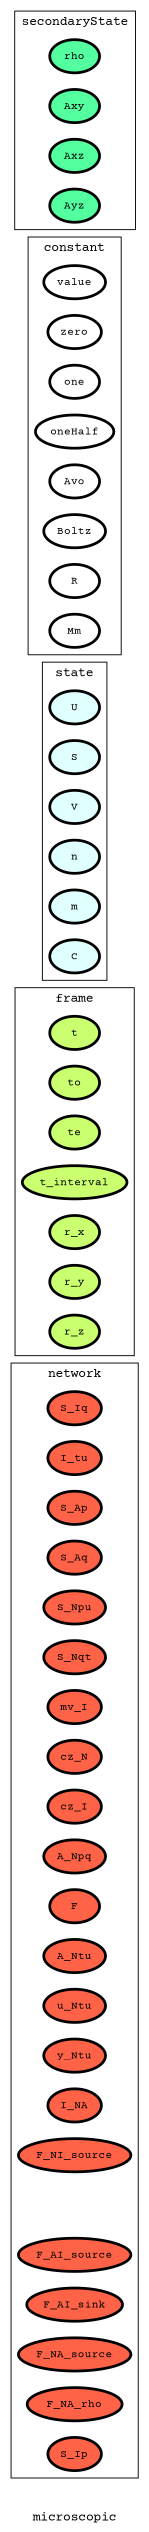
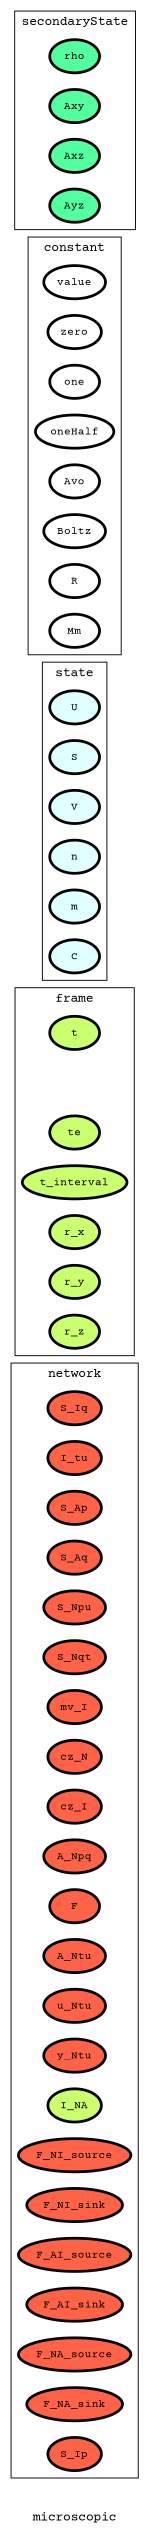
(75, 1083) -> none
(75, 2105) -> (75, 2105)
none -> (75, 2205)
(75, 2404) -> (75, 2404)
